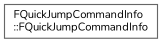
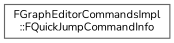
(81, 21) -> (87, 21)
